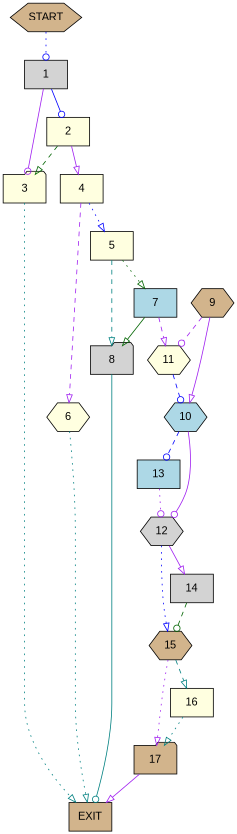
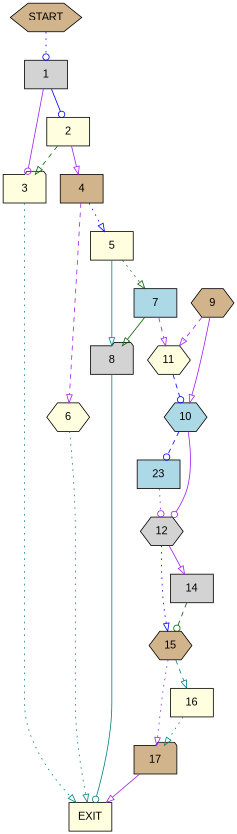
(82, 189) -> (82, 189)
(112, 299) -> (112, 299)
(193, 329) -> (193, 329)
(159, 474) -> (159, 474)
(90, 817) -> (90, 817)
